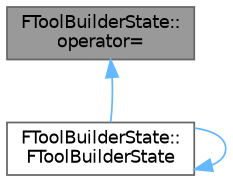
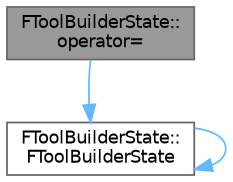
(112, 100) -> (89, 82)
